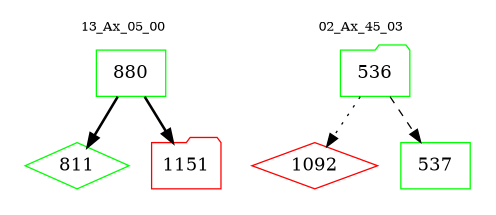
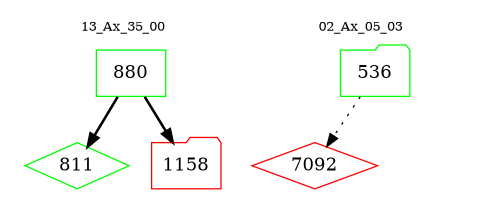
(123, 28) -> (123, 28)
(361, 28) -> (361, 28)
(186, 166) -> (186, 166)
(315, 166) -> (315, 166)
(436, 166) -> none
